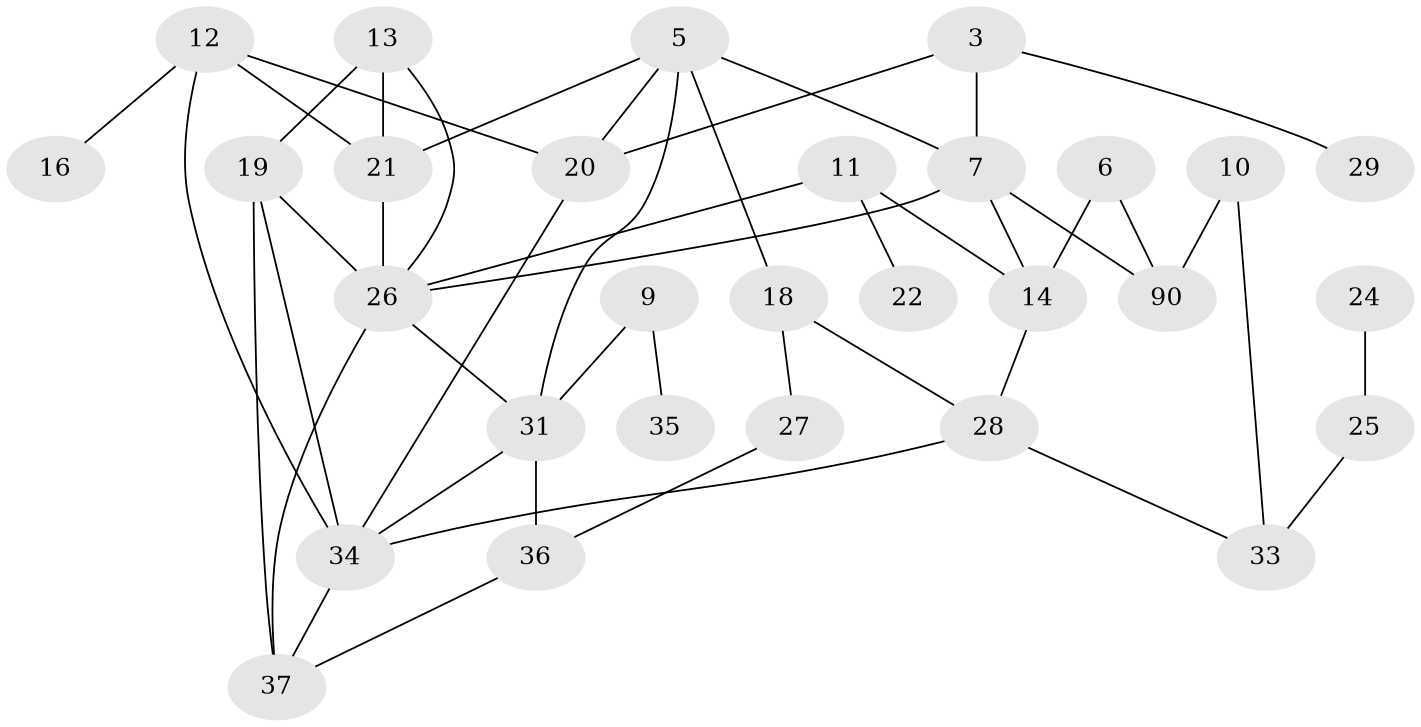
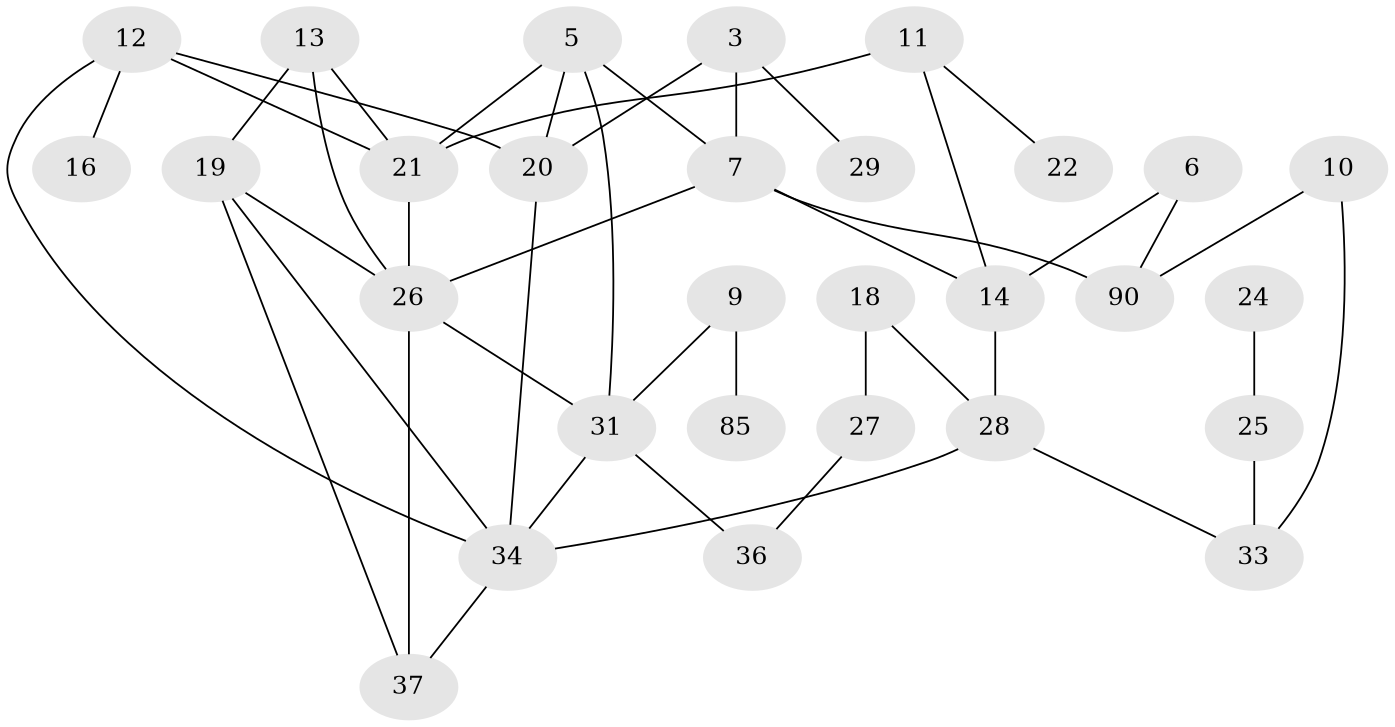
(729, 169) -> none
(643, 226) -> (679, 94)
(665, 428) -> (736, 428)
(407, 622) -> none
